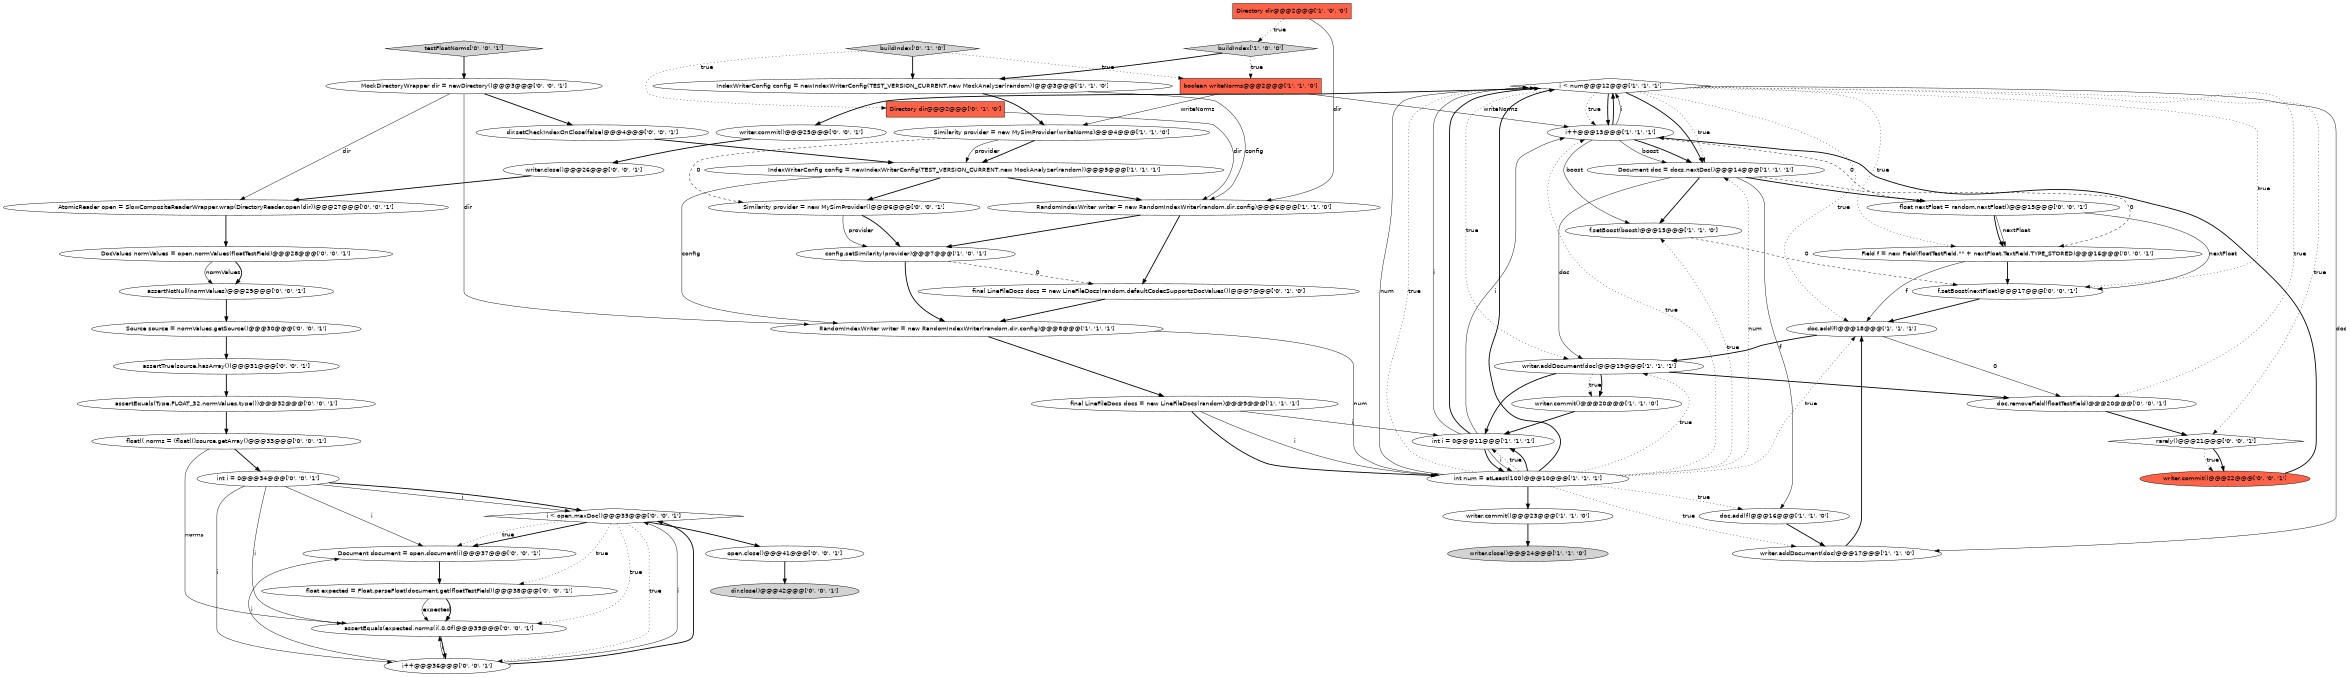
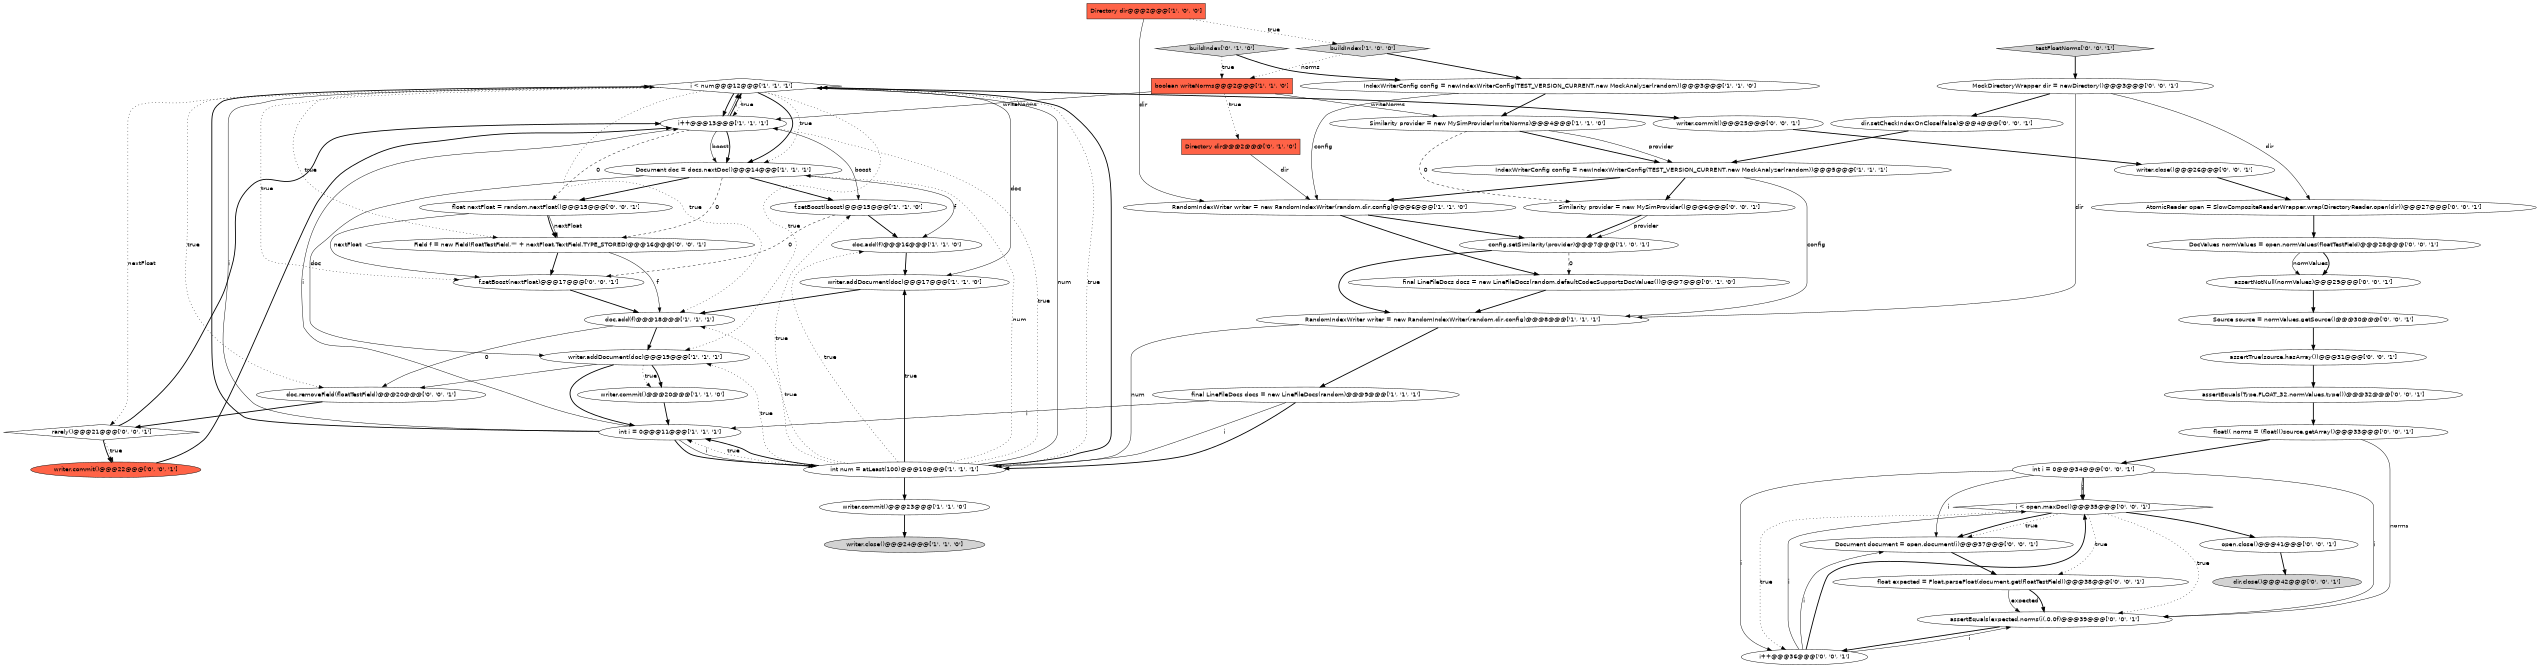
(1257, 67) -> (1311, 67)
(648, 93) -> (1231, 114)
none -> (313, 164)
none -> (881, 225)
(2320, 273) -> (142, 264)
(1837, 385) -> (511, 376)
(1670, 521) -> (905, 378)
